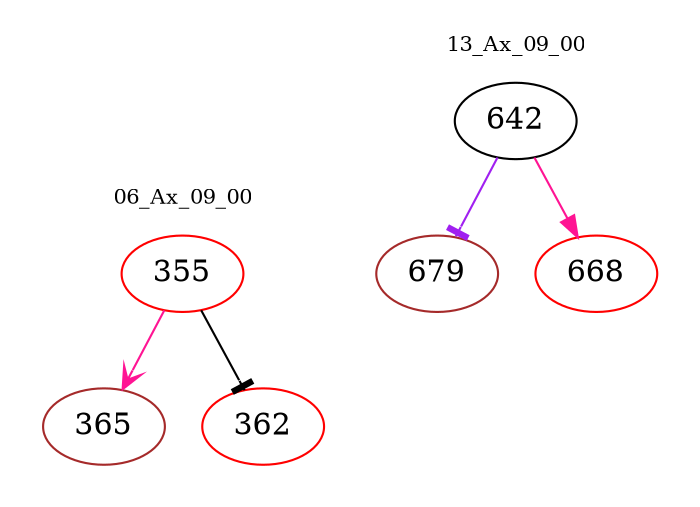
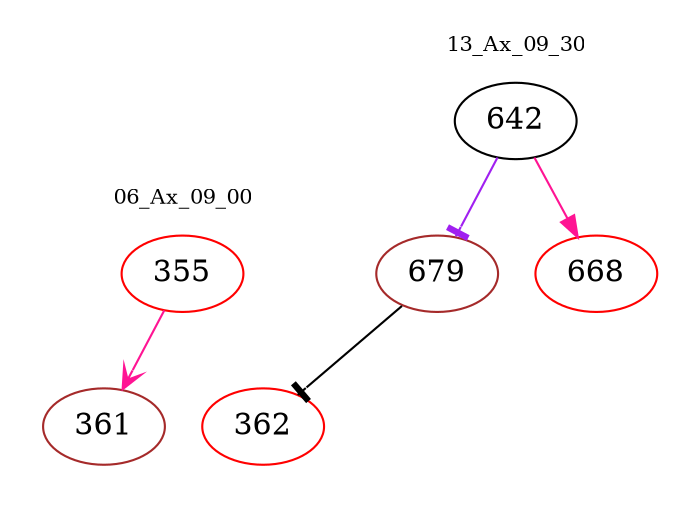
(517, 46) -> (517, 46)
(220, 345) -> (357, 345)
(104, 427) -> (104, 427)
